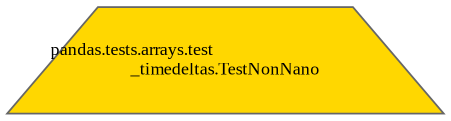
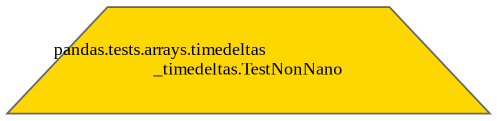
(225, 60) -> (248, 60)
